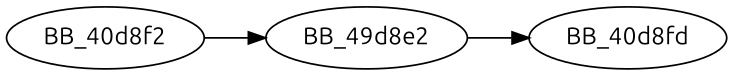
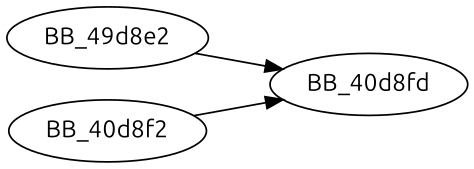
(226, 38) -> (230, 109)
